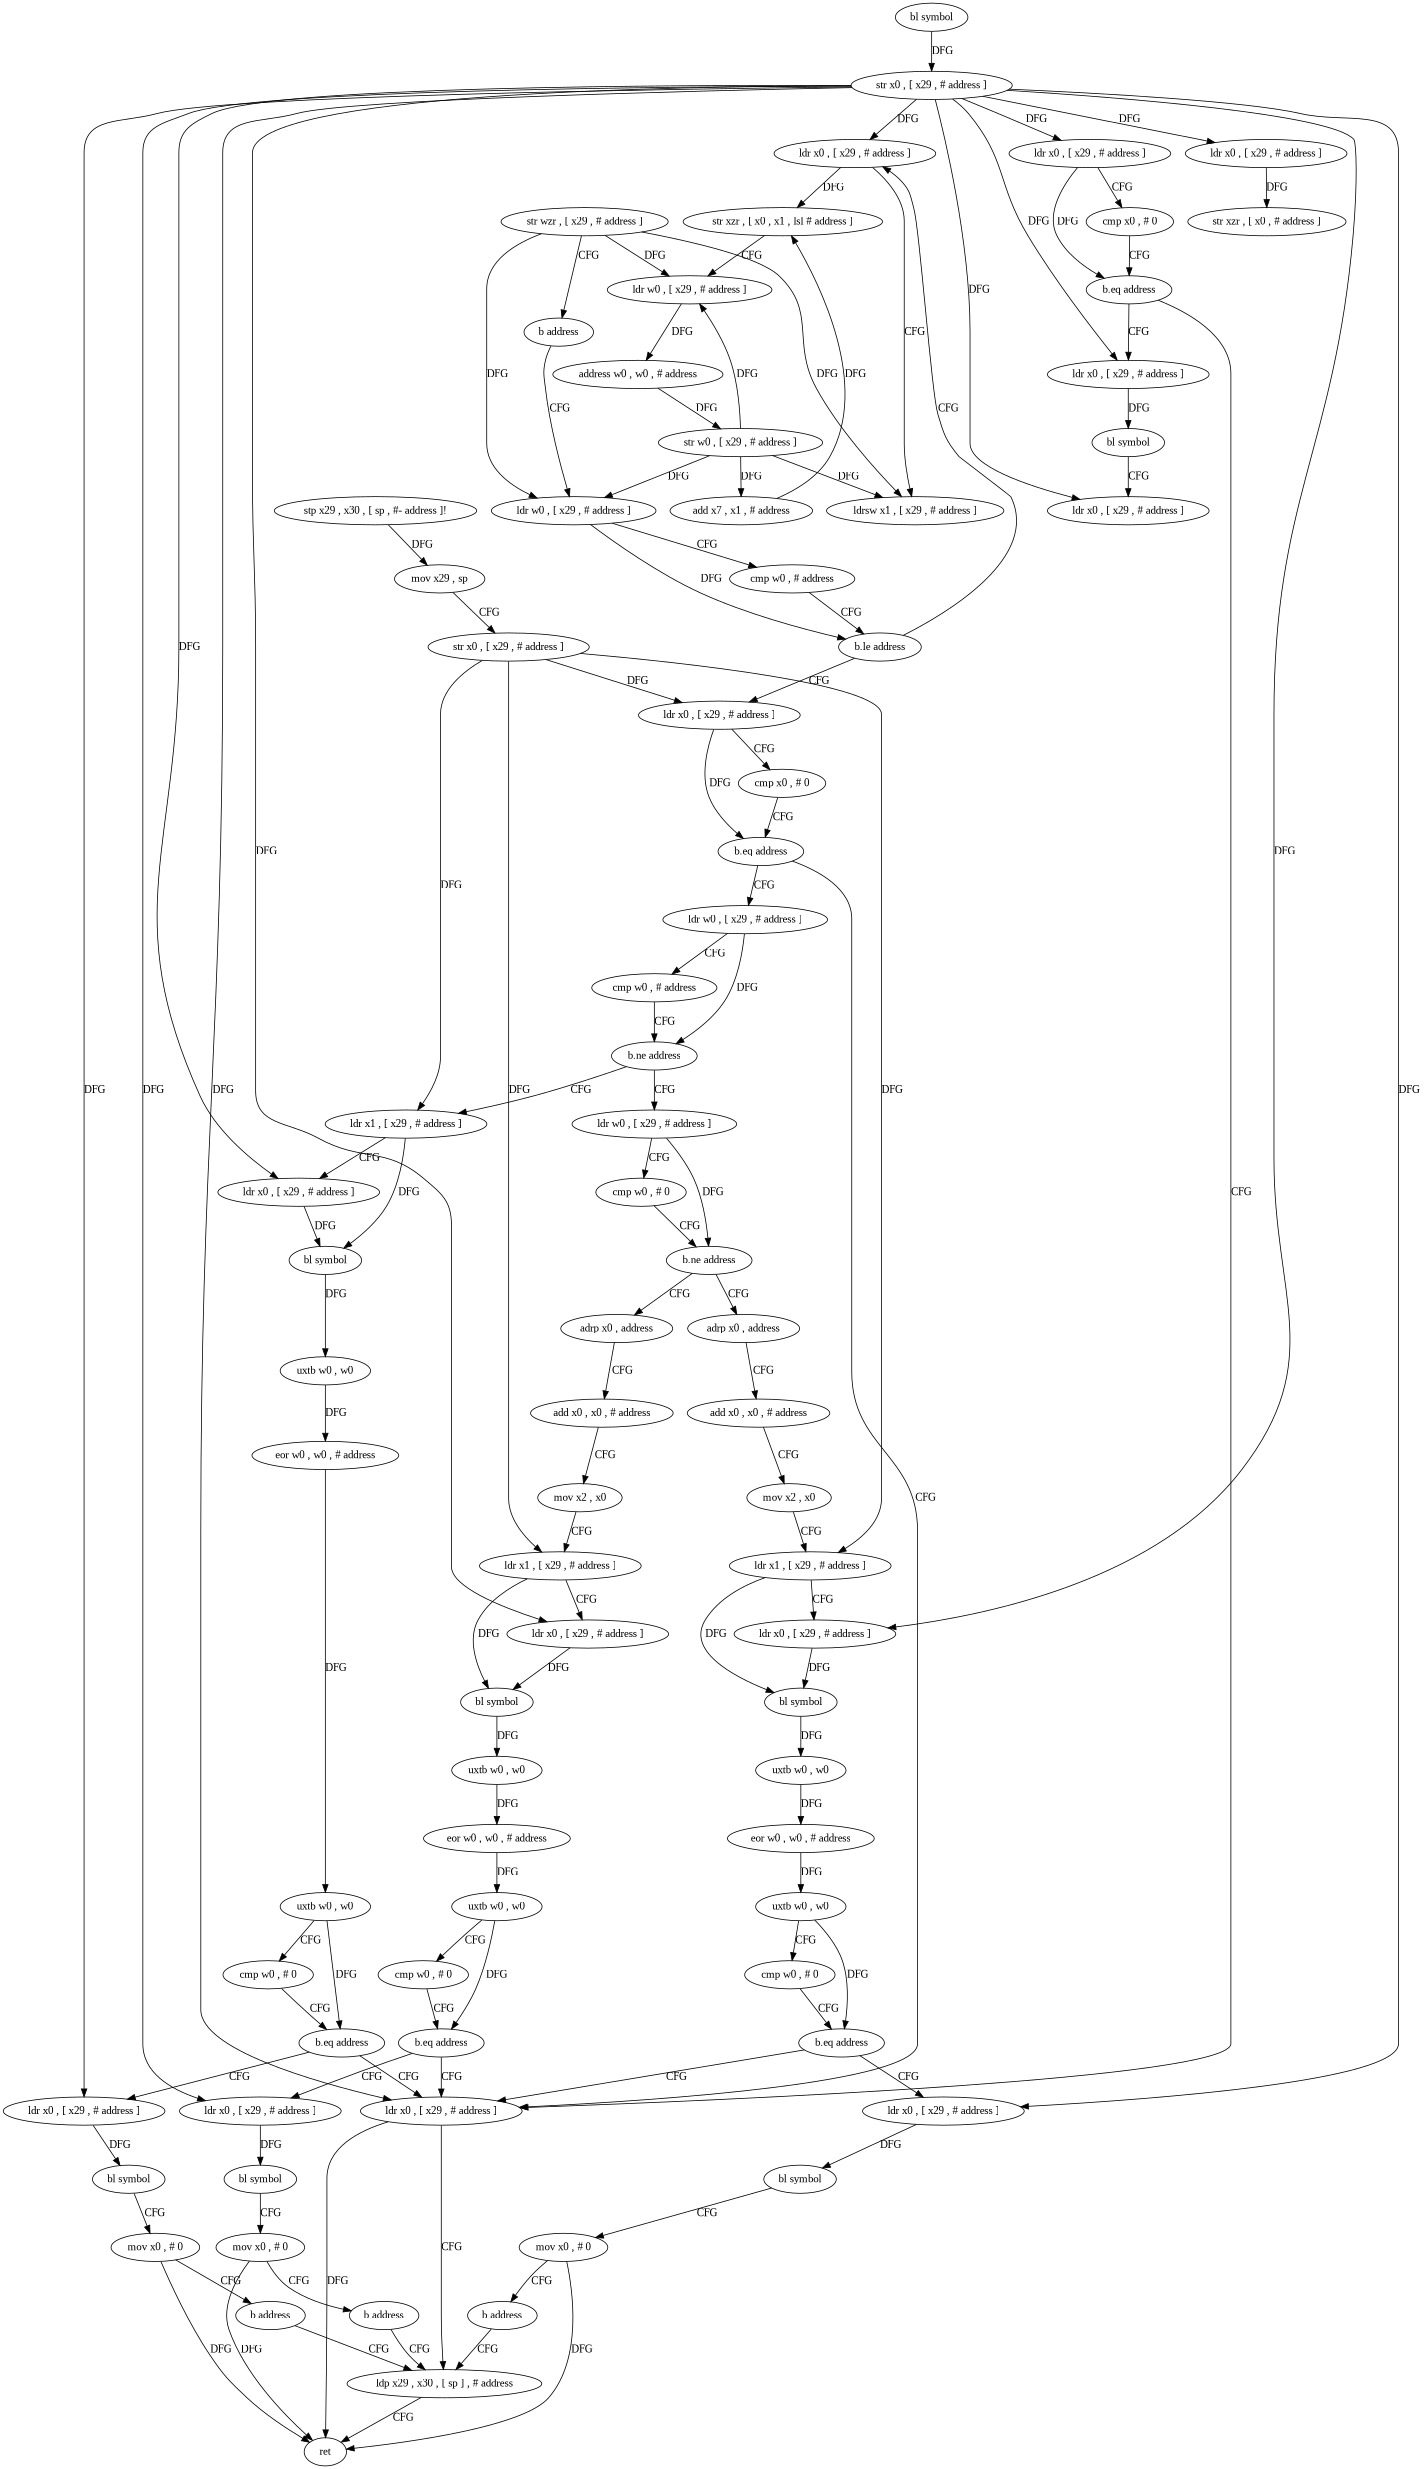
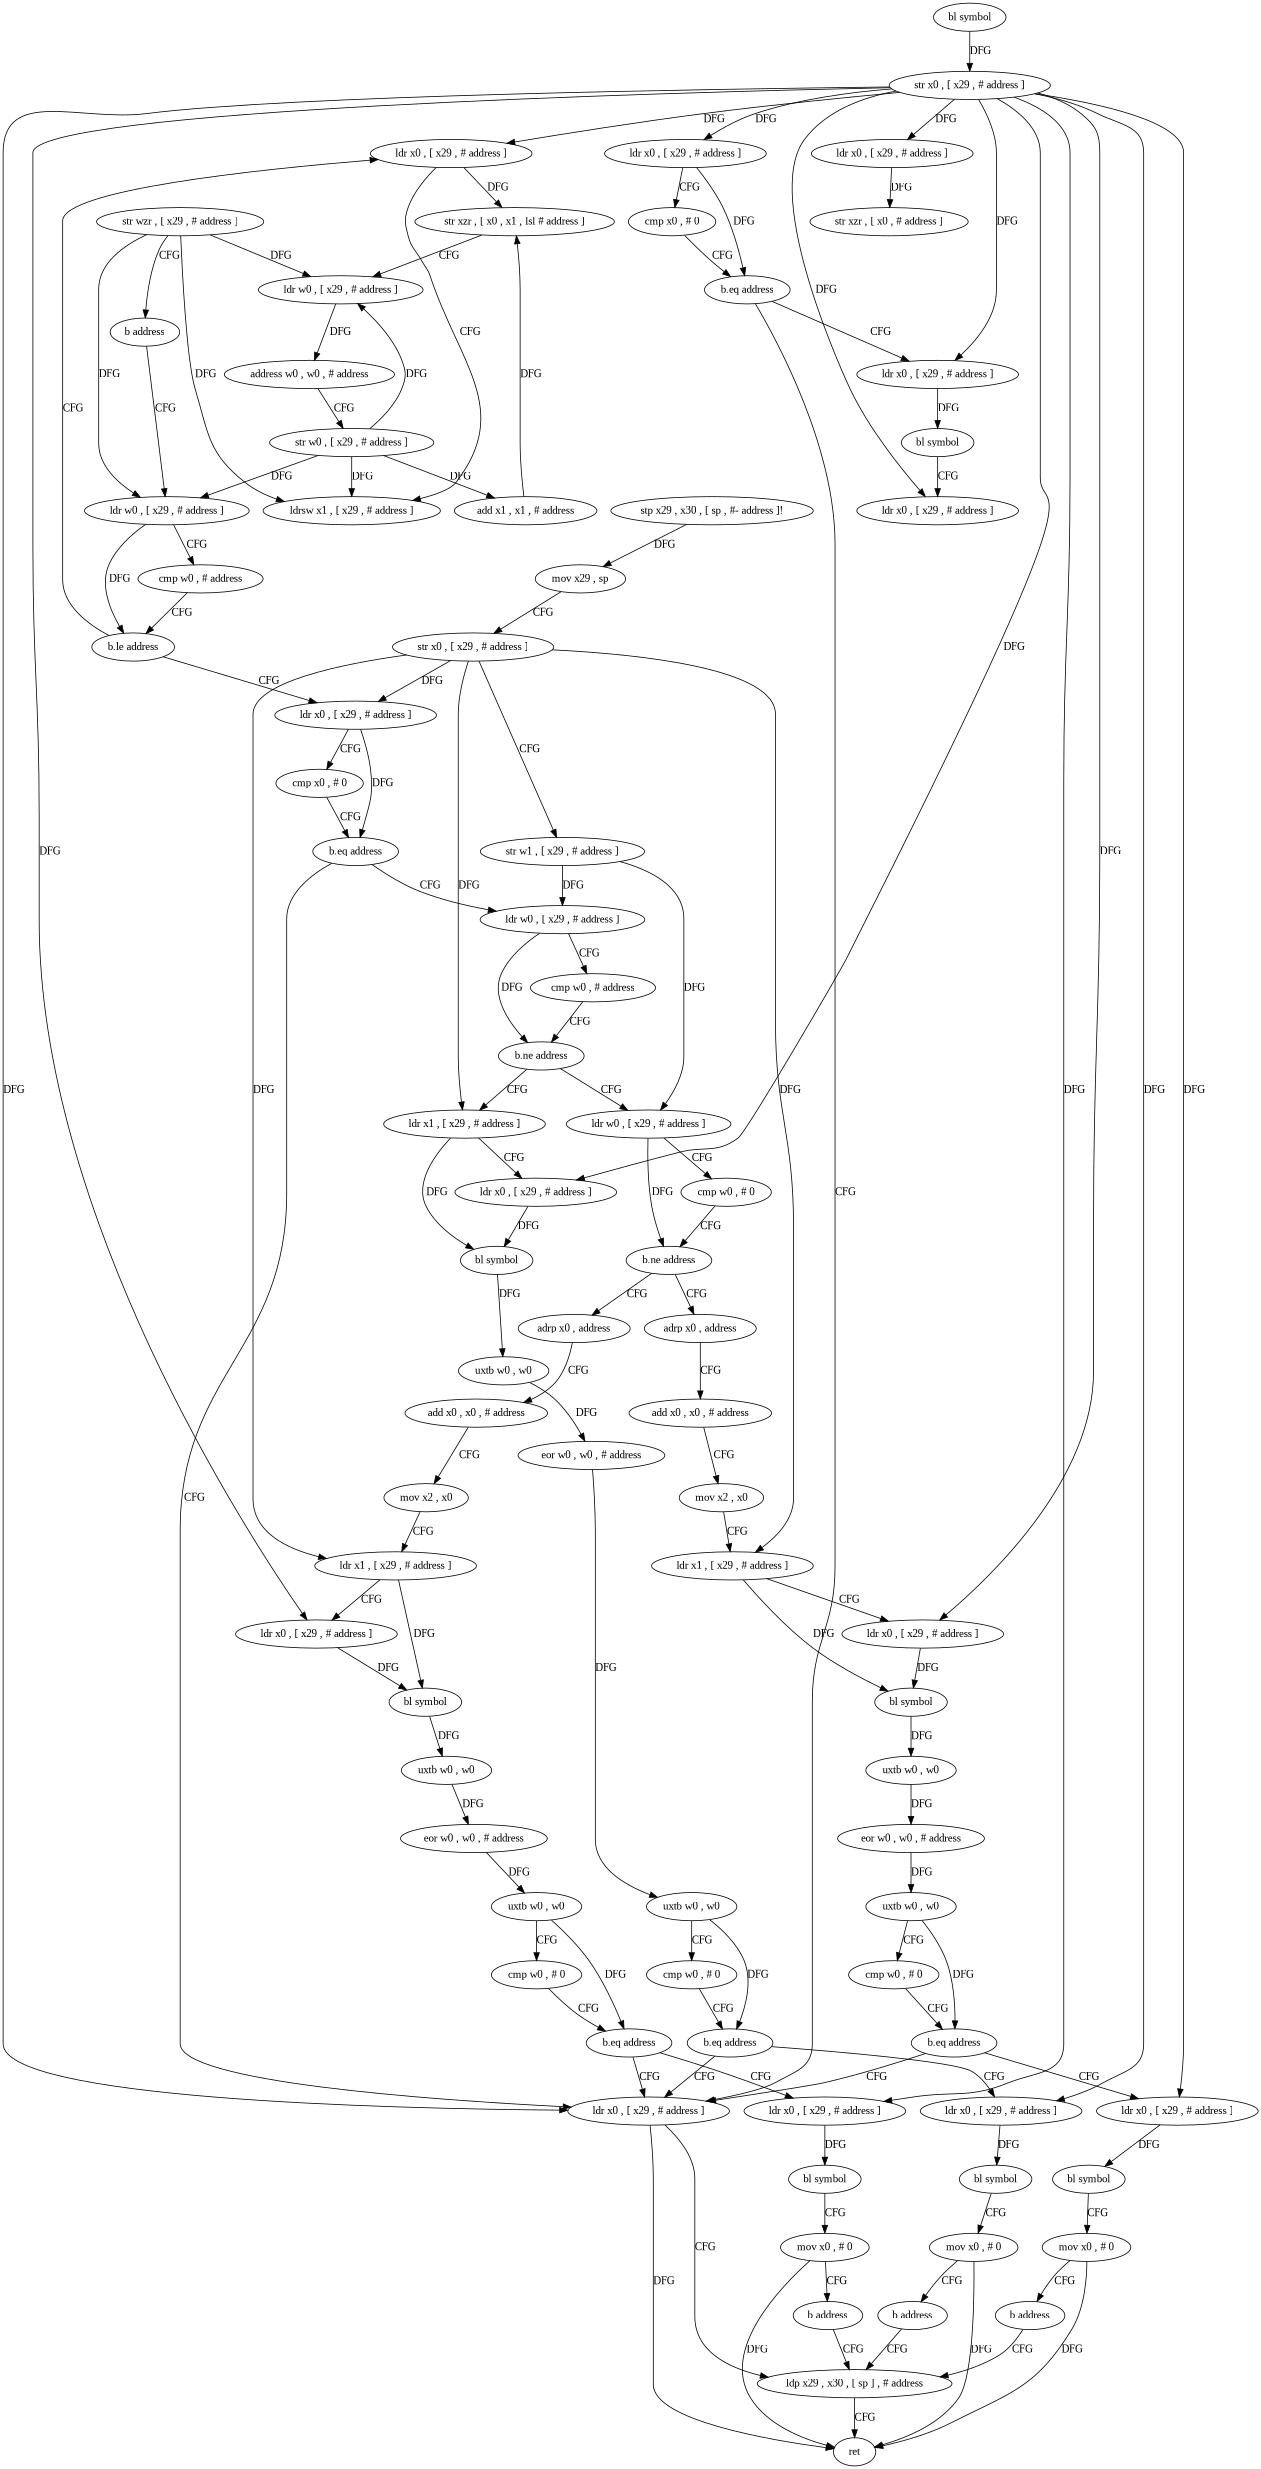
(707, 409) -> (344, 409)
(741, 511) -> (526, 511)
none -> (562, 851)
